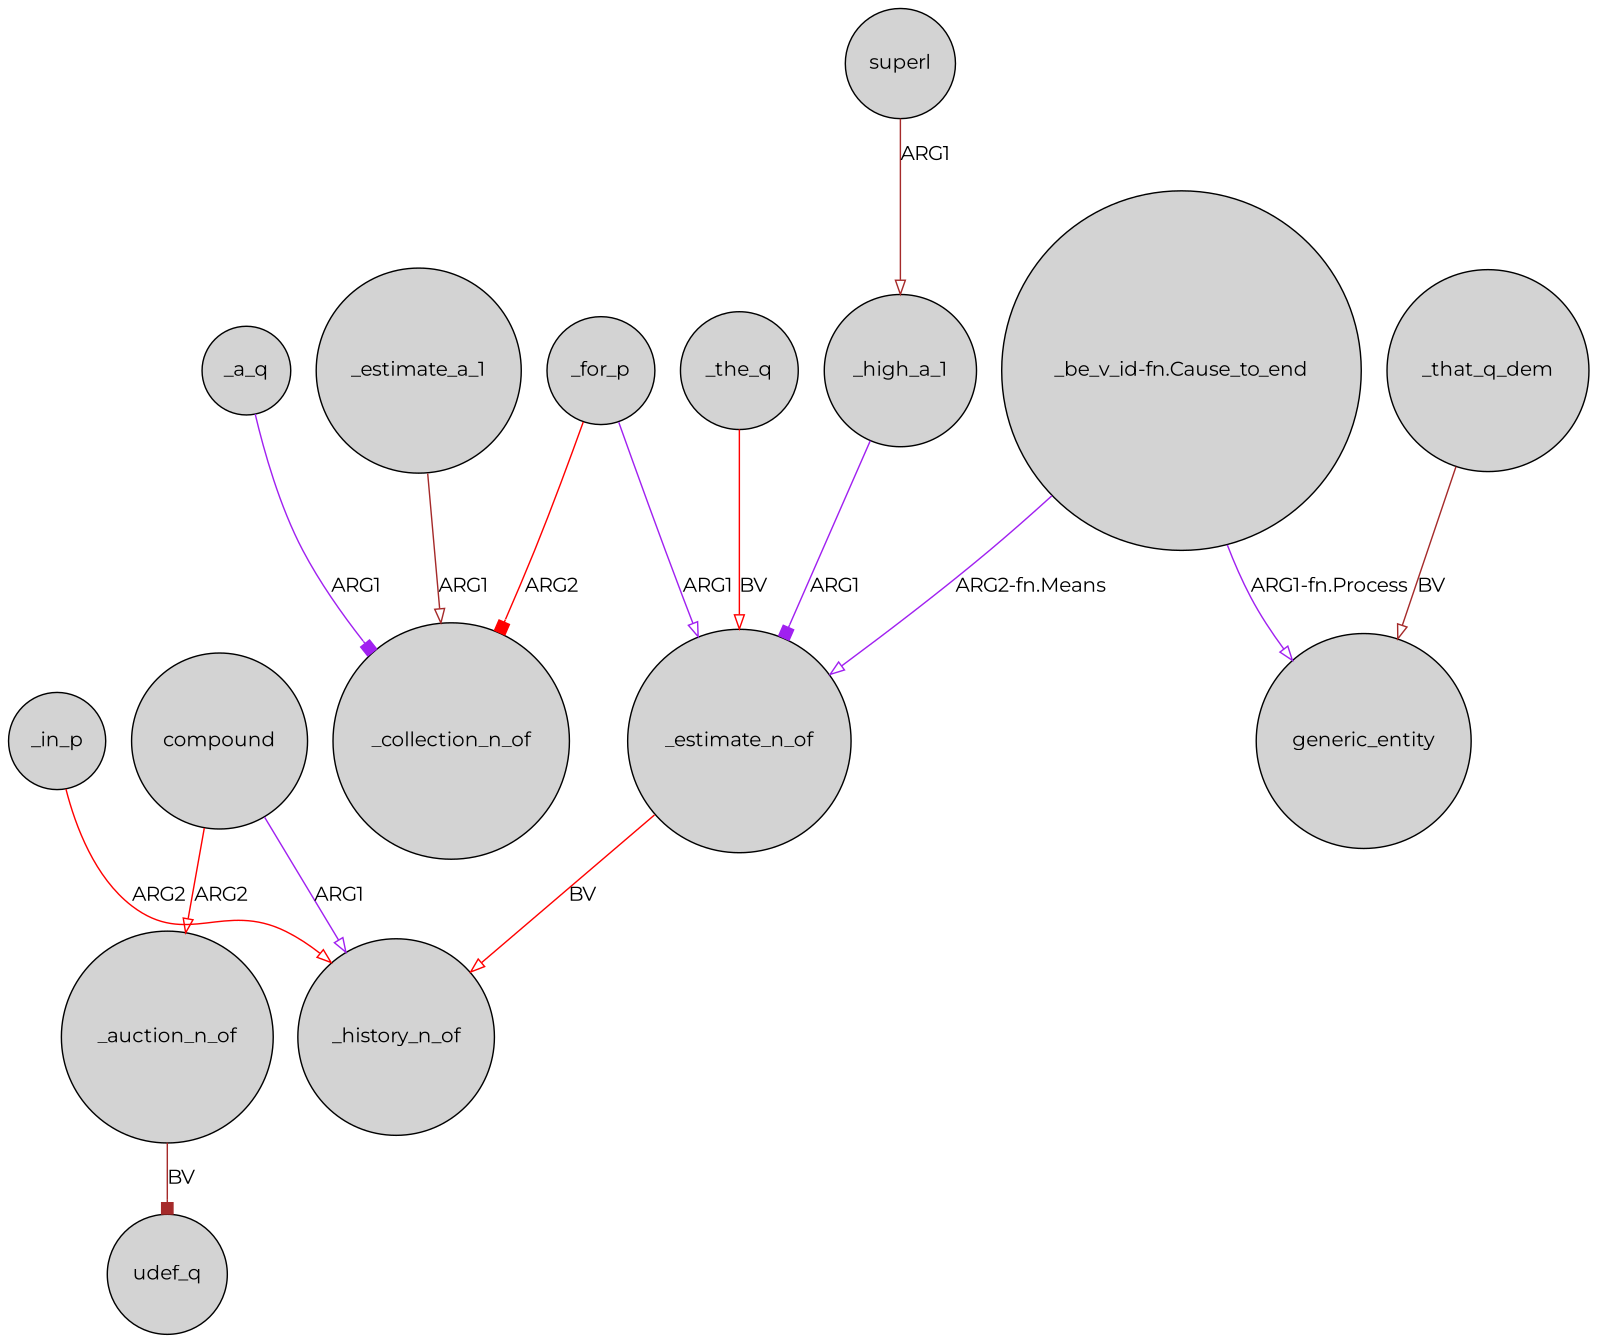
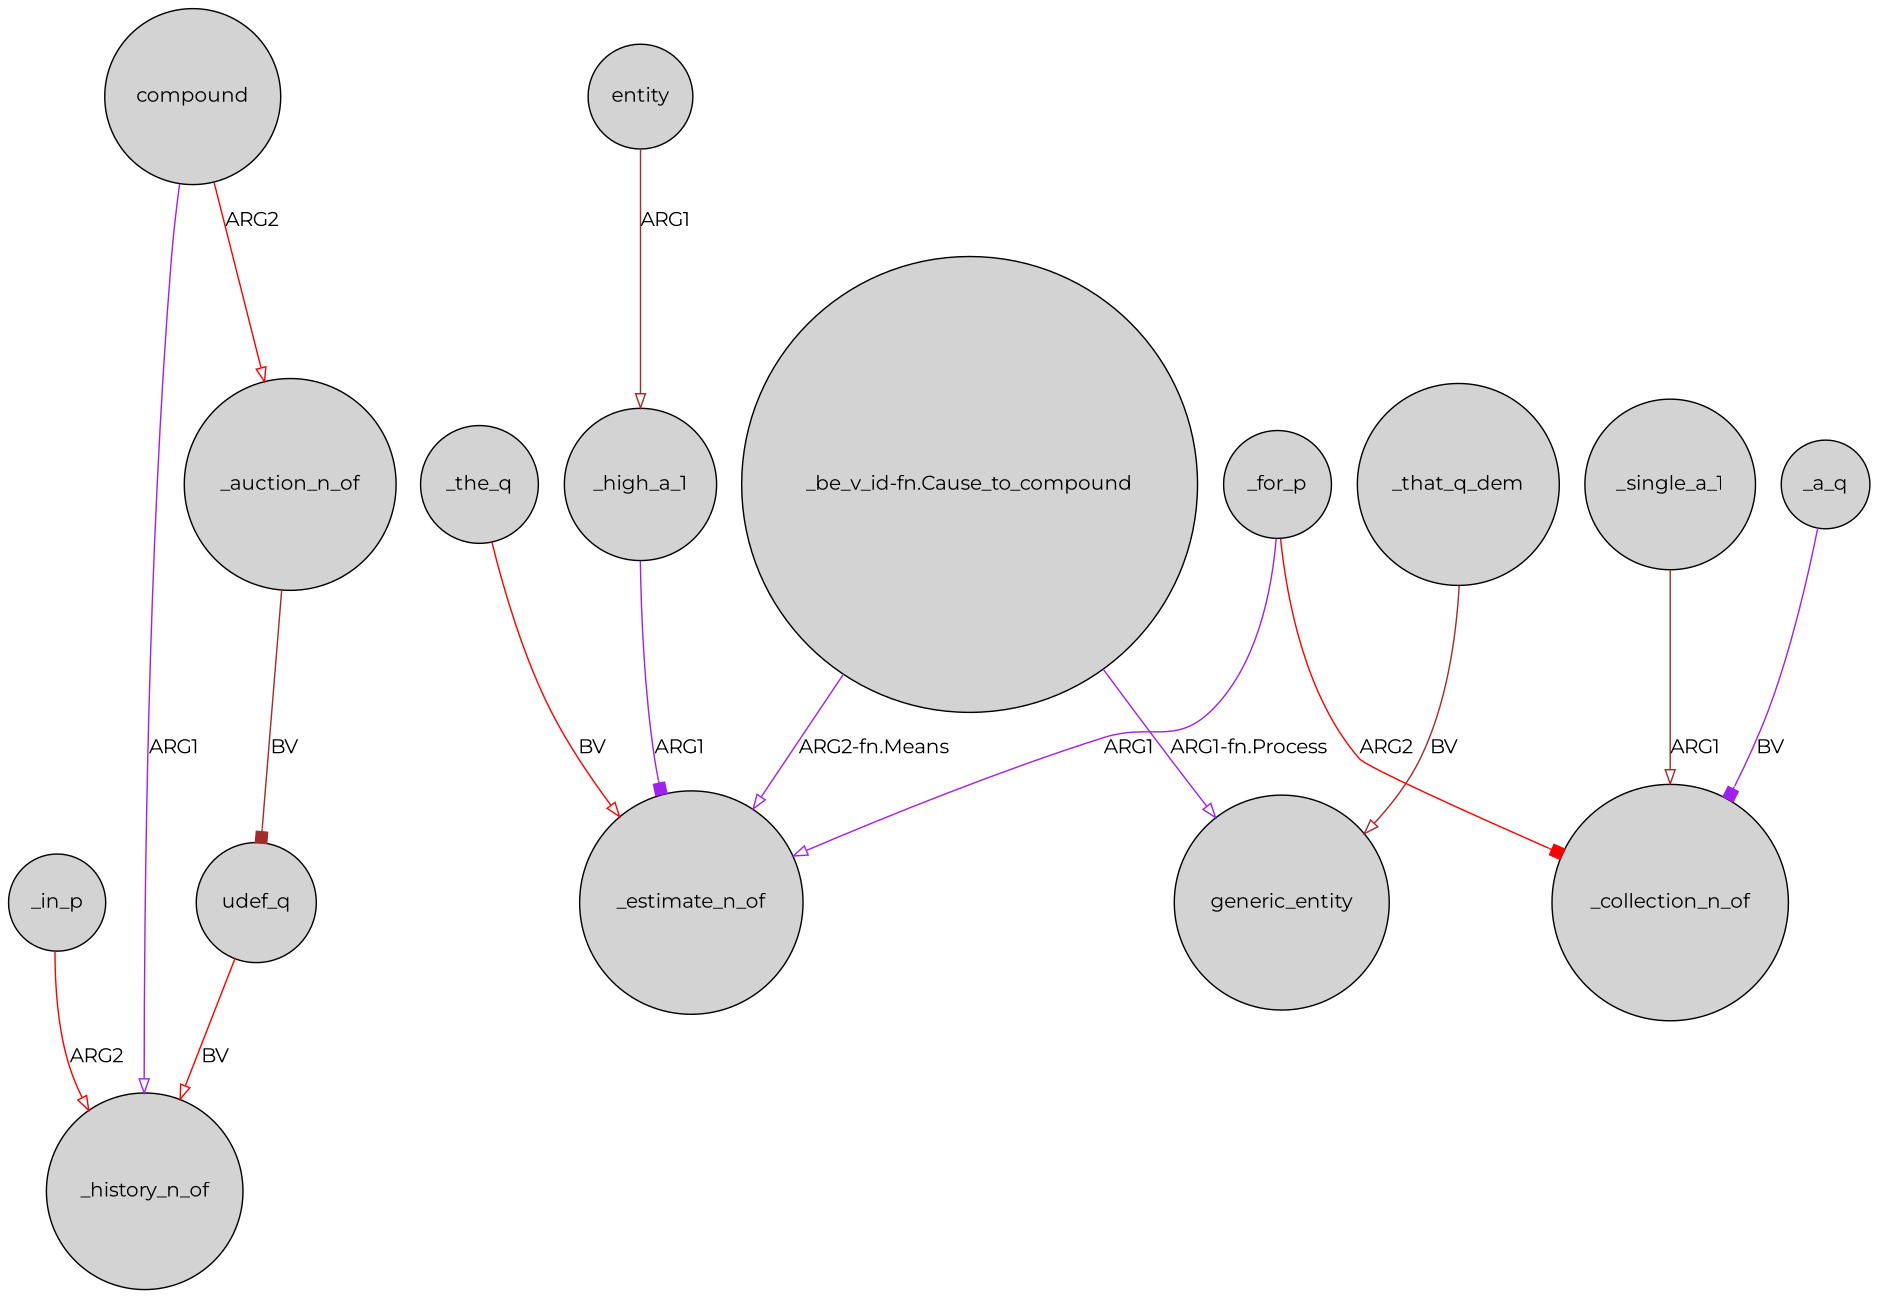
(900, 64) -> (640, 97)
(419, 371) -> (1670, 484)
(1181, 371) -> (970, 484)
(357, 587) -> (1770, 748)
(568, 889) -> (210, 1022)
